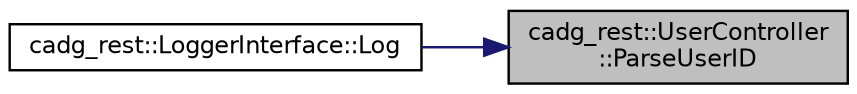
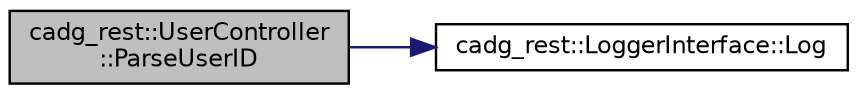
(453, 47) -> (380, 47)
